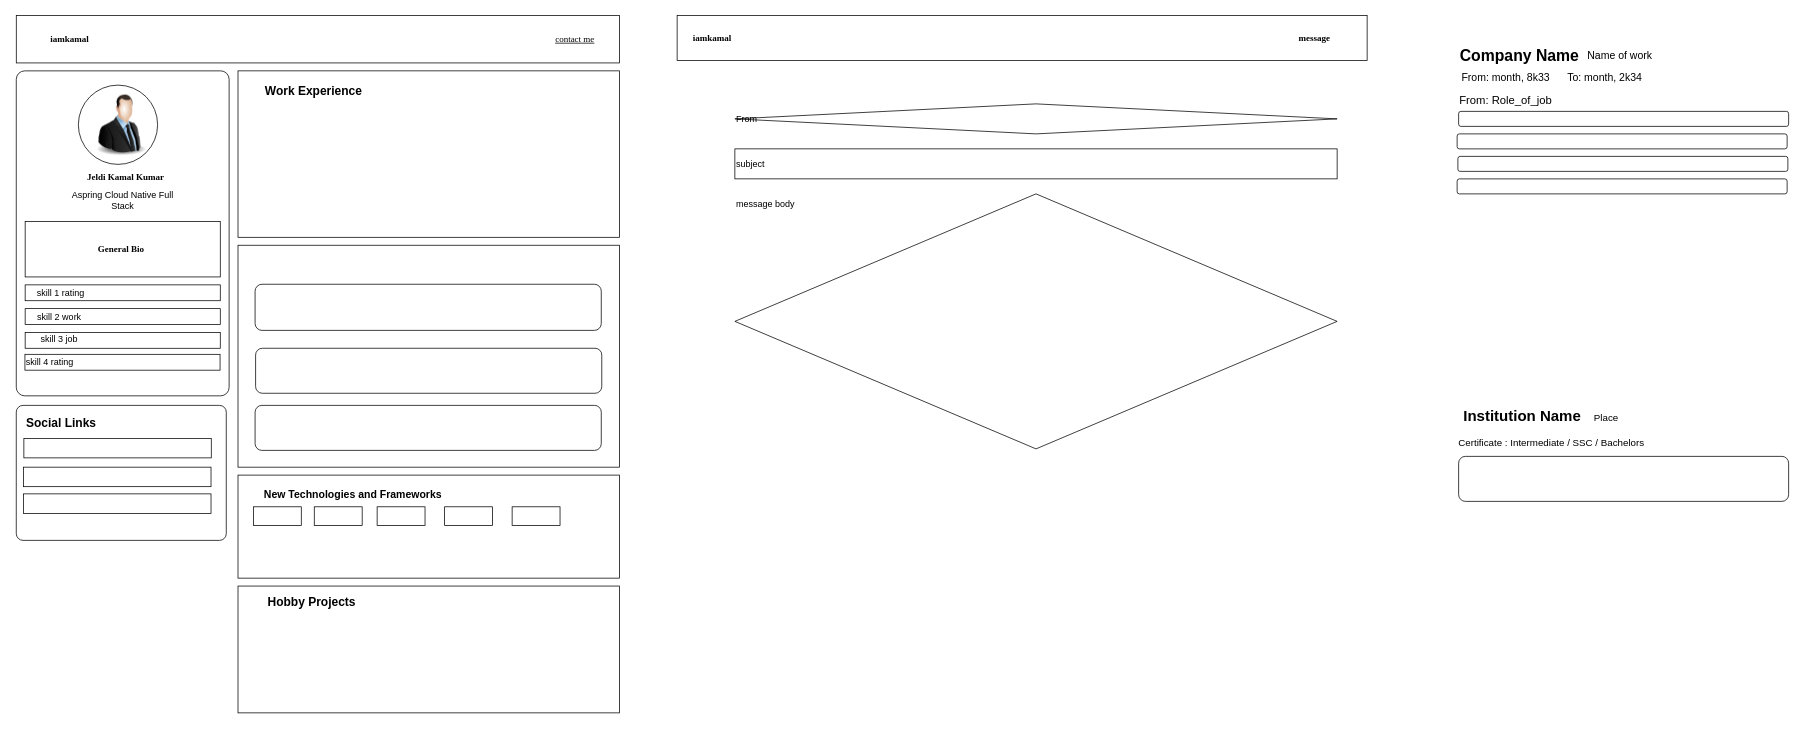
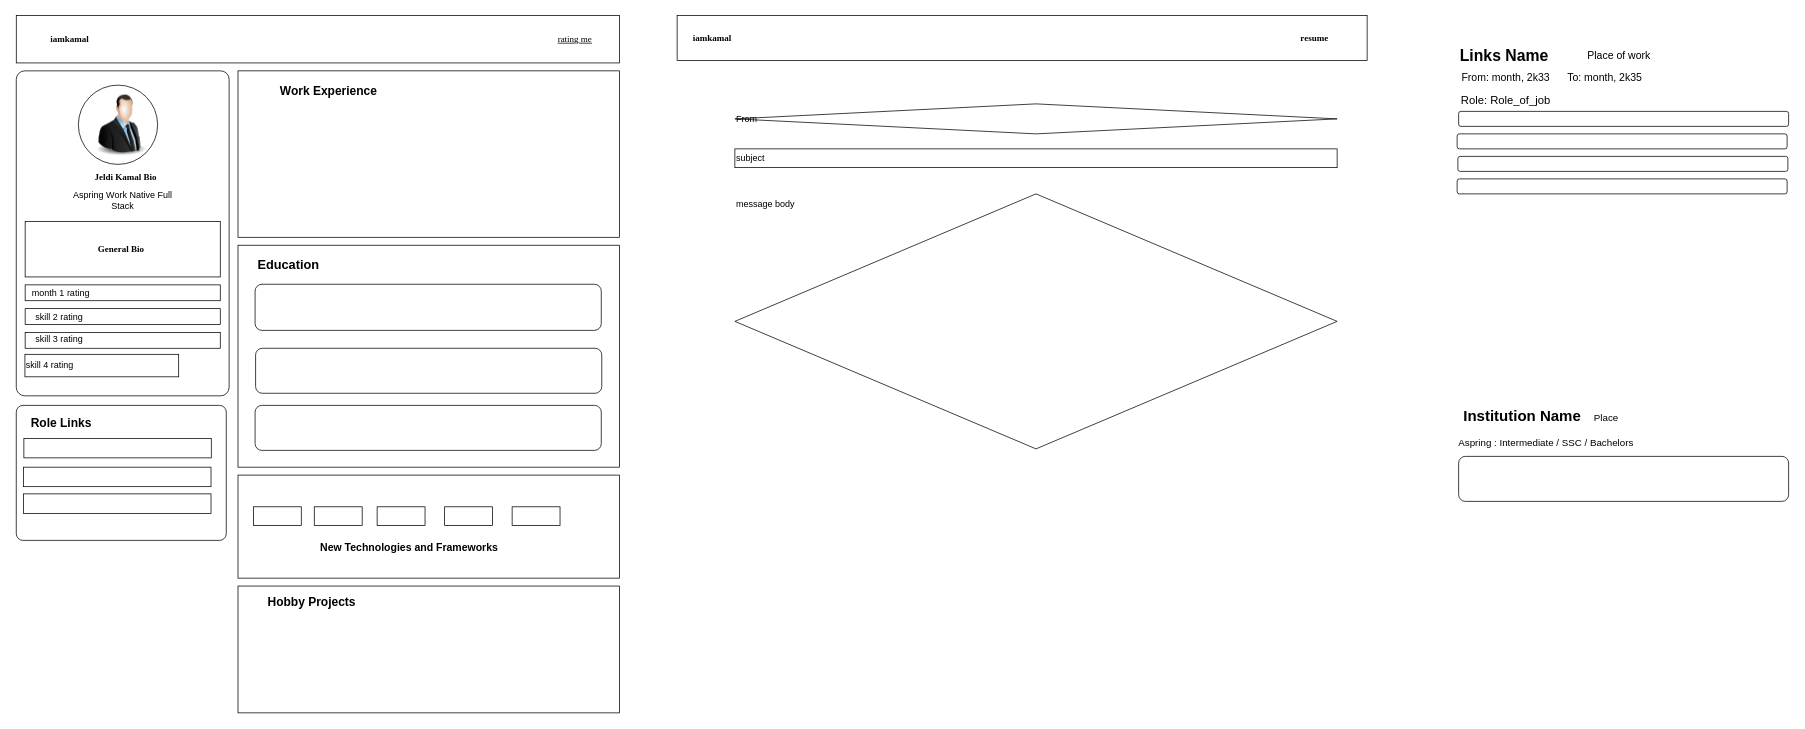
(1314, 38) -> (1314, 38)
(575, 39) -> (575, 39)
(1489, 55) -> (1483, 55)
(1620, 55) -> (1622, 55)
(1506, 78) -> (1506, 78)
(1605, 78) -> (1605, 78)
(313, 91) -> (328, 91)
(1506, 100) -> (1506, 100)
(1036, 164) -> (1036, 158)
(126, 177) -> (126, 177)
(123, 201) -> (123, 201)
none -> (289, 265)
(61, 293) -> (61, 293)
(59, 317) -> (59, 317)
(59, 339) -> (59, 339)
(122, 362) -> (102, 366)
(61, 423) -> (61, 423)
(1563, 442) -> (1555, 442)
(353, 495) -> (409, 547)
